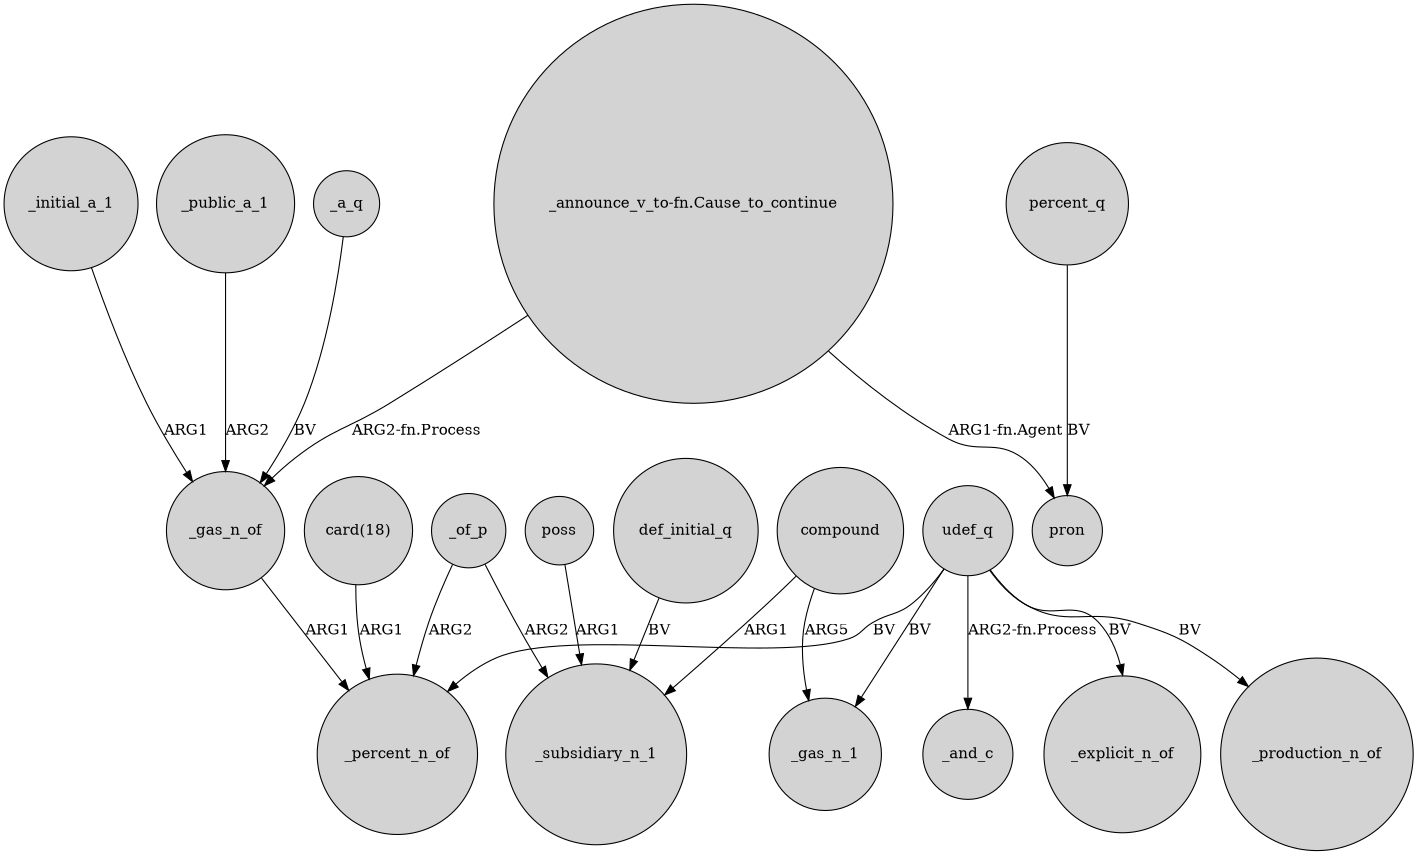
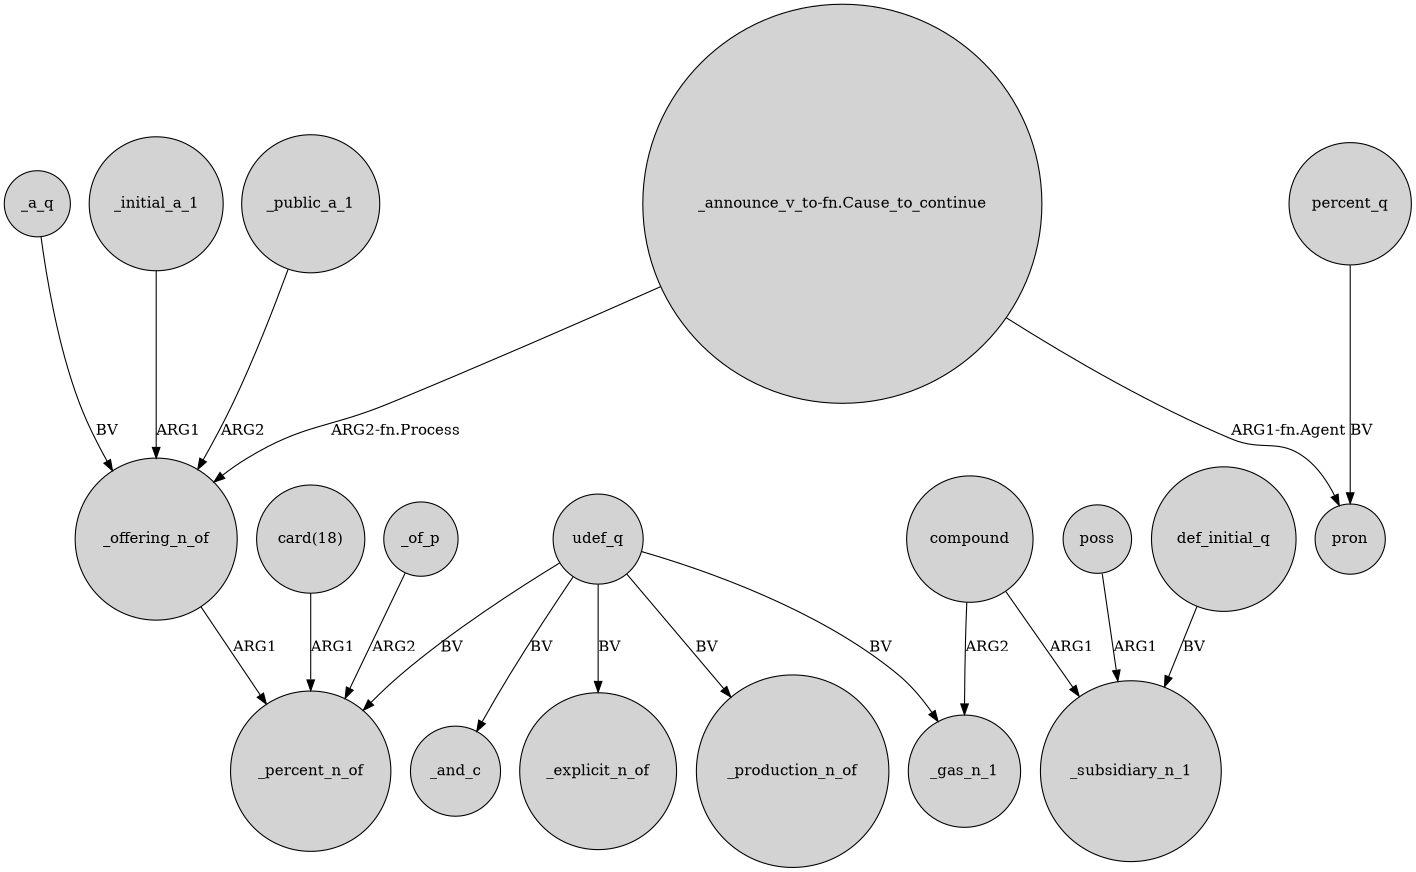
(226, 531) -> (156, 539)
(513, 617) -> none
(827, 631) -> (988, 647)
(1033, 631) -> (541, 647)
